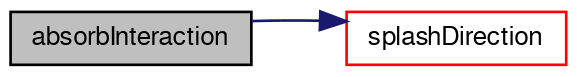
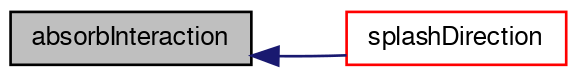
(286, 21) -> (313, 56)
